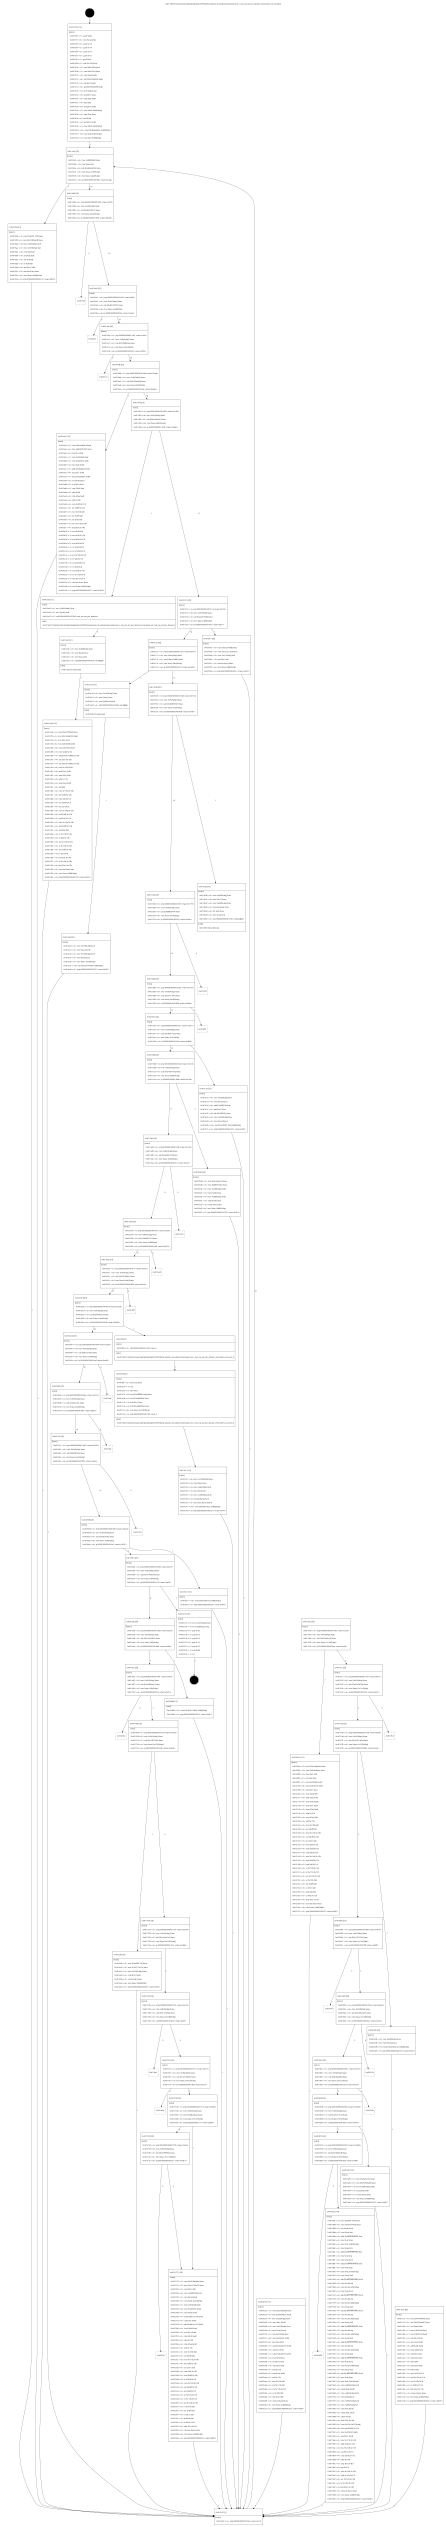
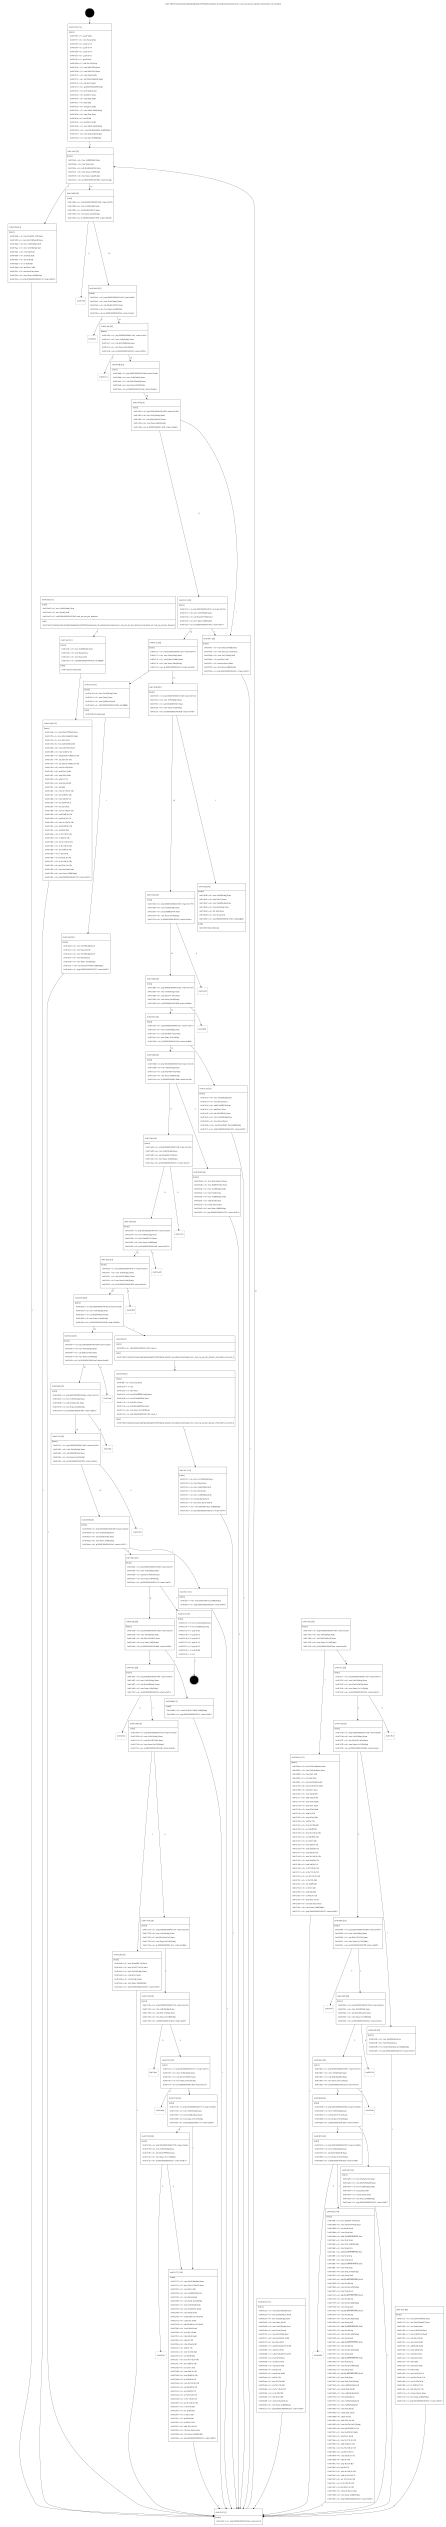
(132, 513) -> (234, 518)
(81, 514) -> none
